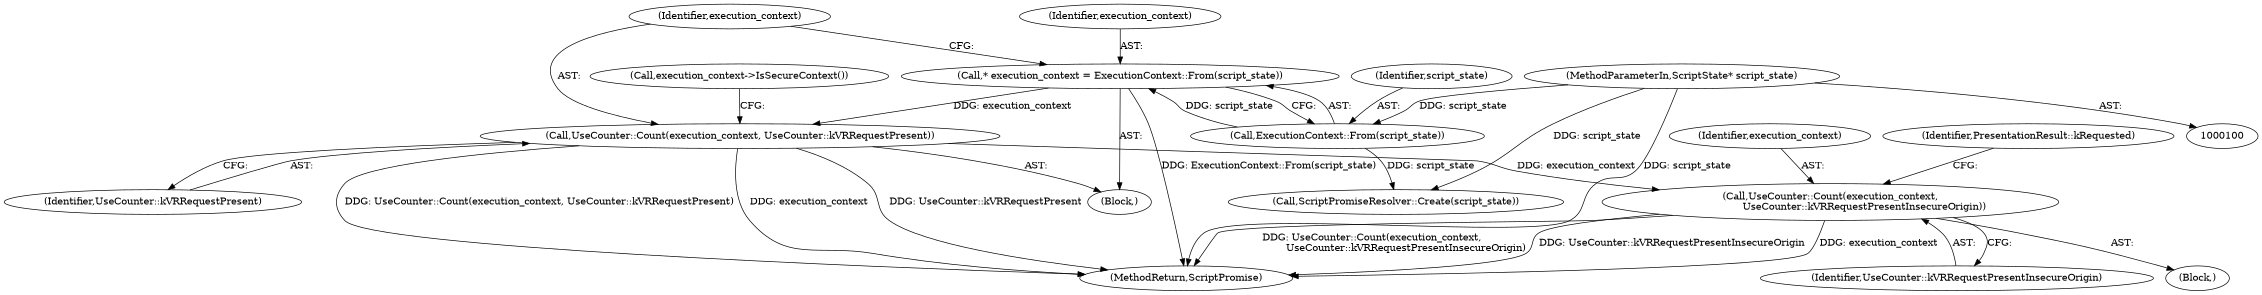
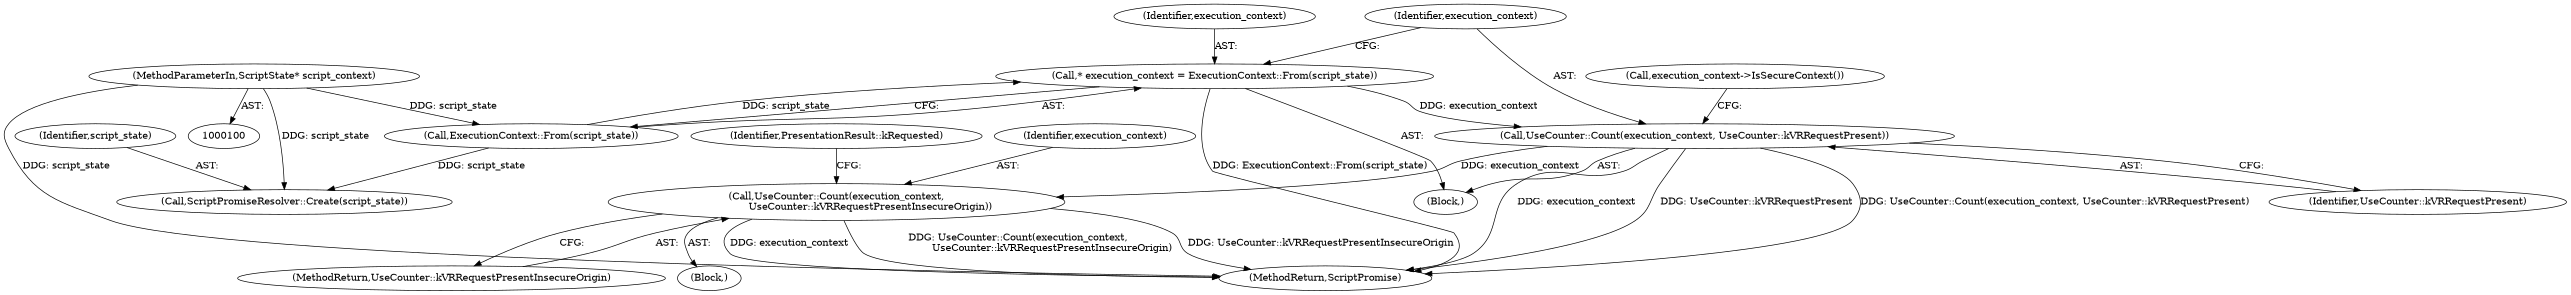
(1682, 76) -> (254, 76)
(1377, 101) -> (185, 168)
(1957, 278) -> (452, 278)
